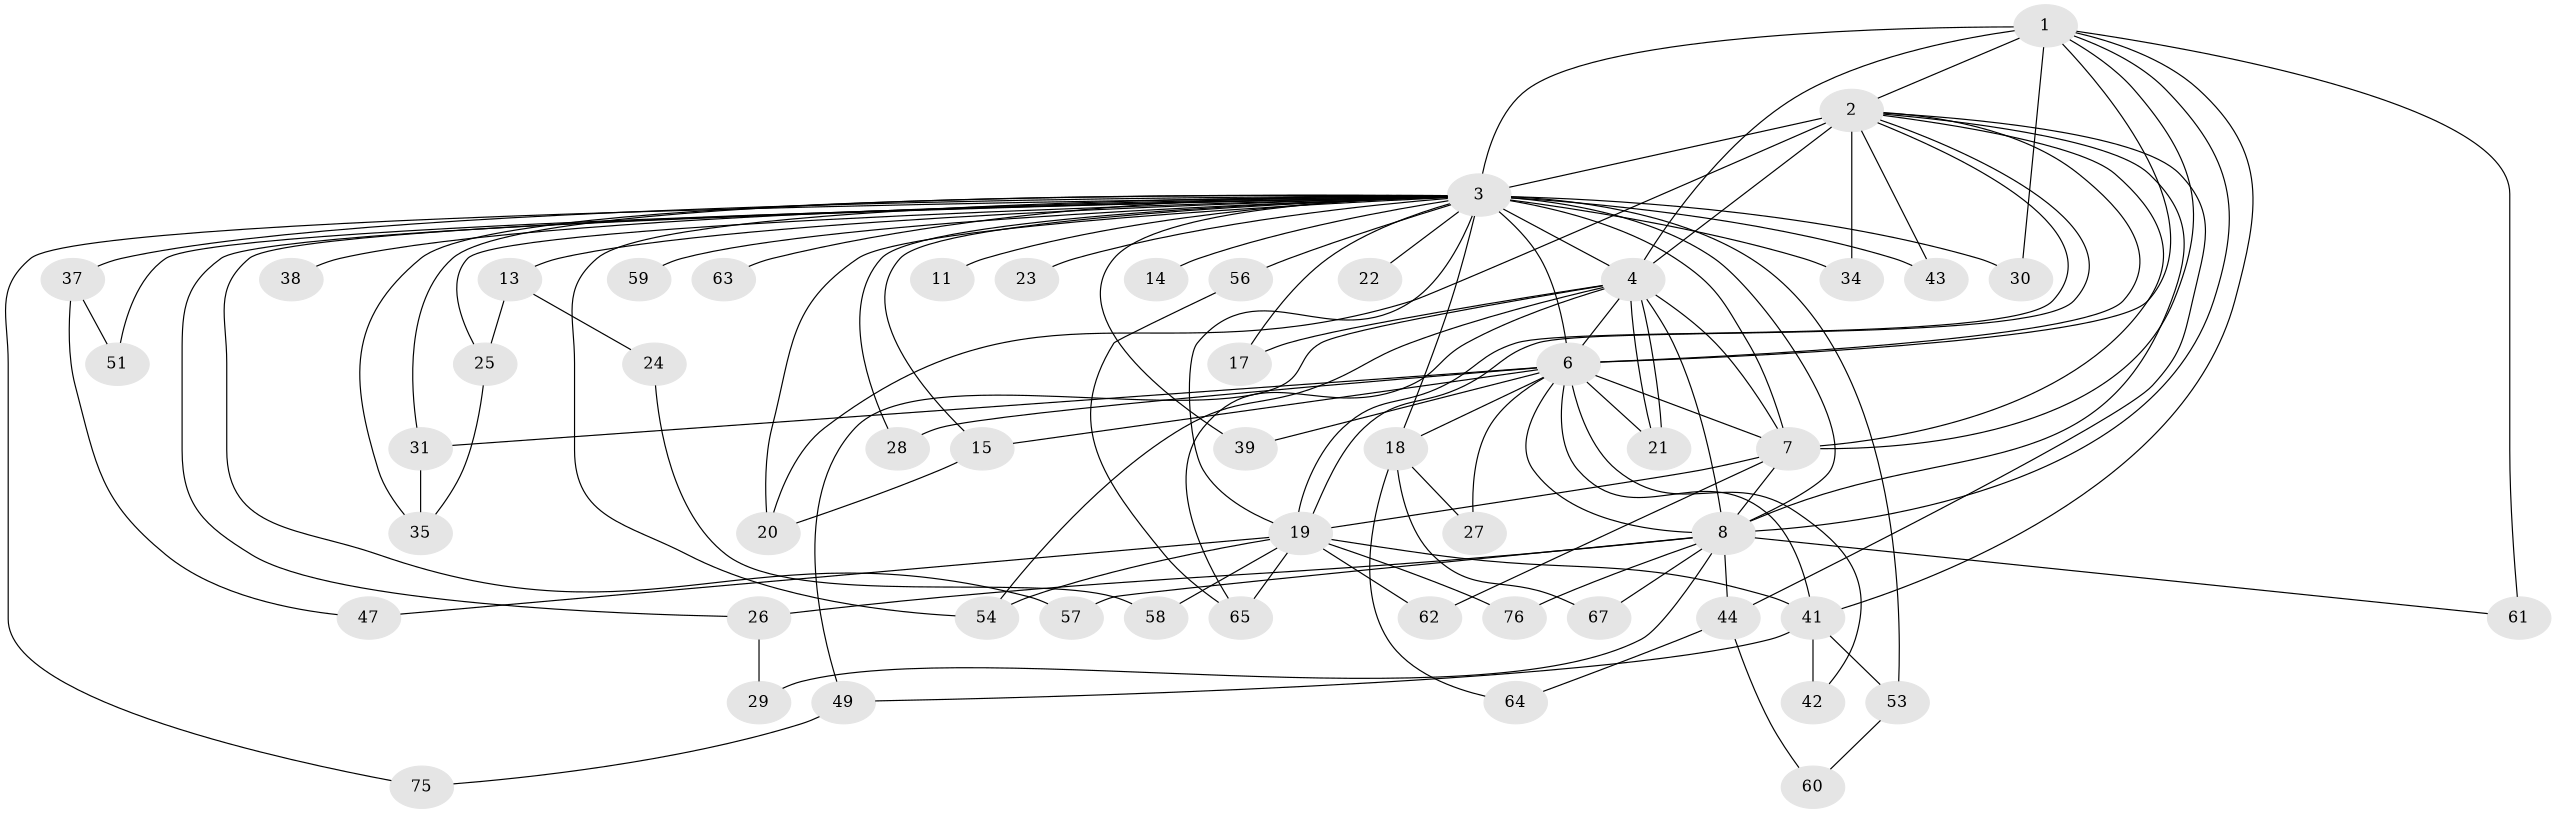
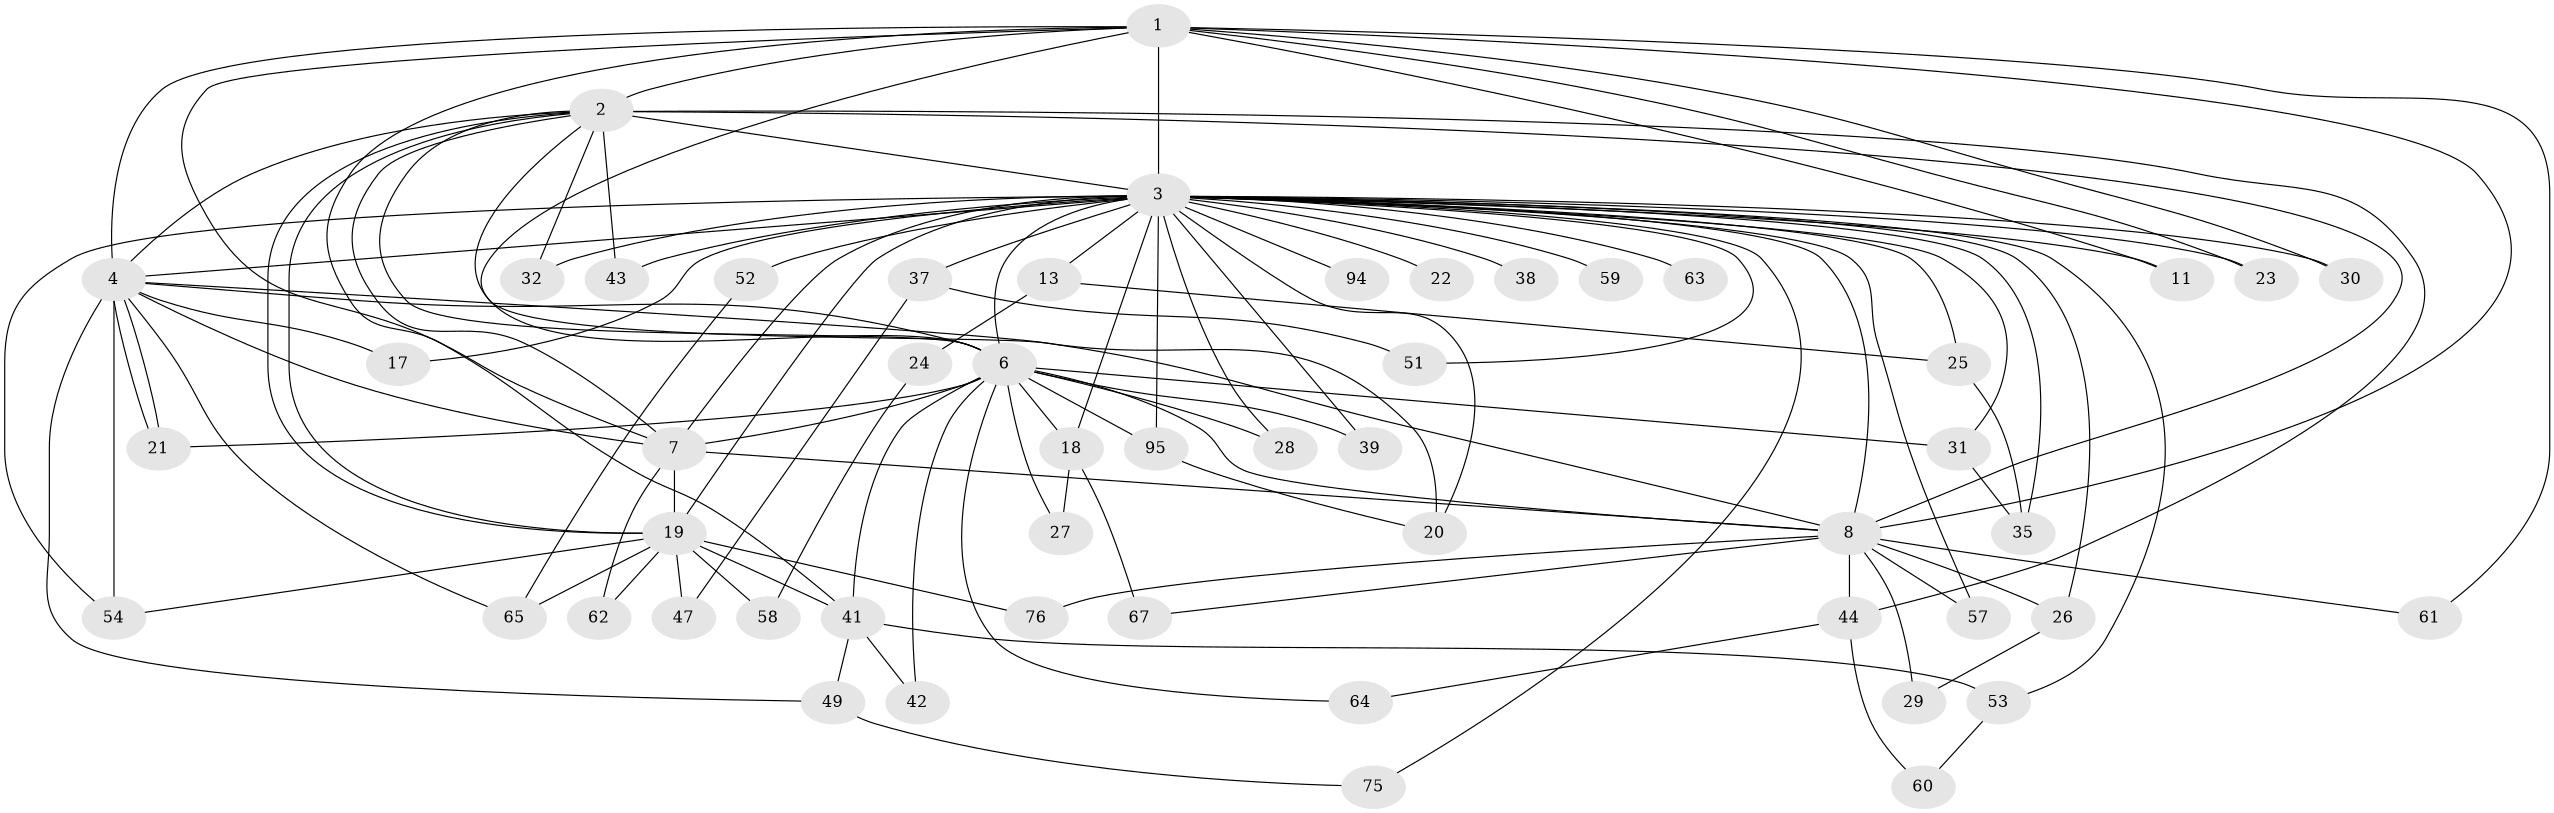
none -> (1604, 117)
none -> (1723, 118)
(1156, 280) -> (1357, 280)
(1241, 280) -> (746, 280)
(1852, 280) -> (532, 280)
(982, 449) -> (1156, 449)
(1376, 612) -> (1027, 660)
